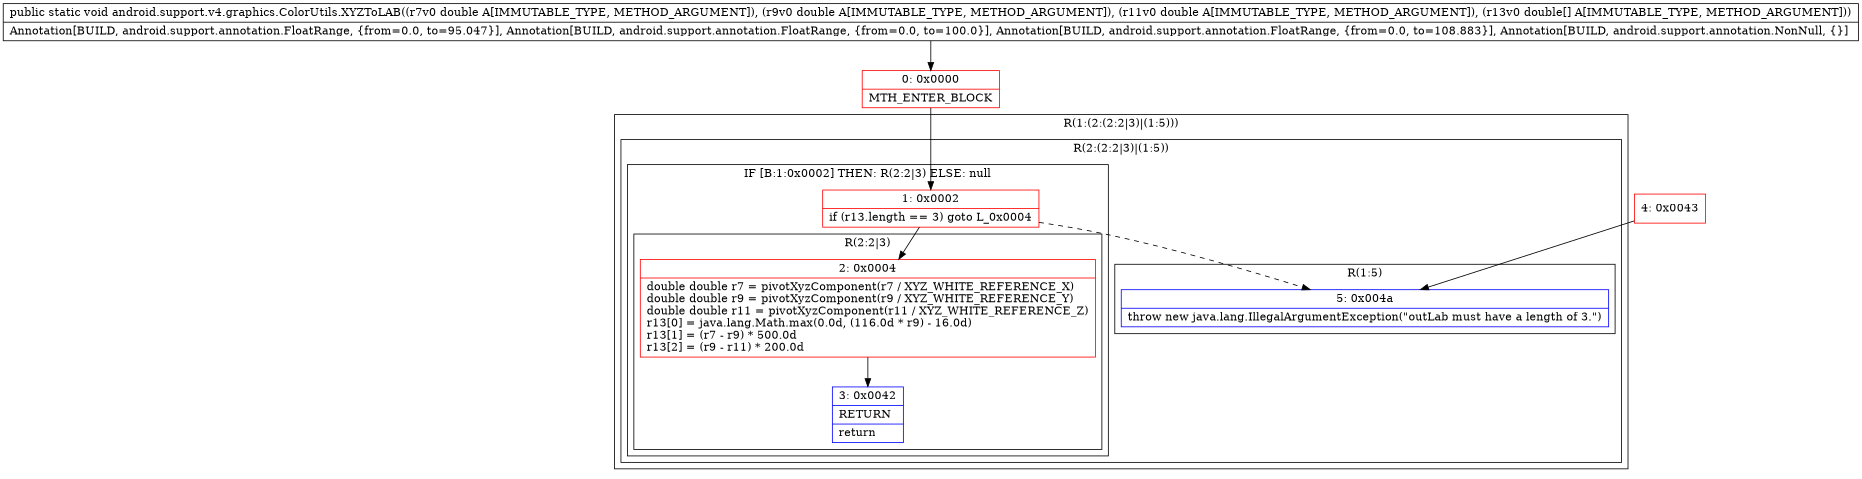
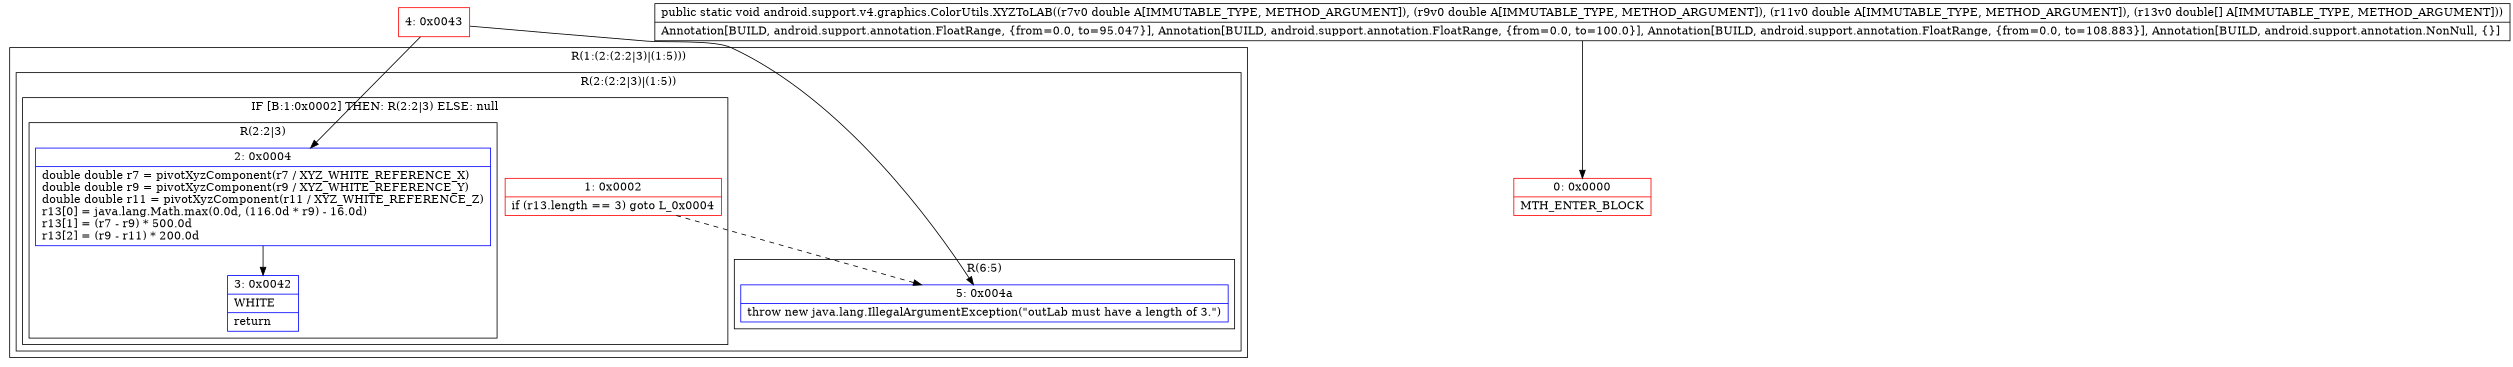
(931, 145) -> none
(911, 240) -> (368, 90)
(1365, 274) -> (984, 269)
(868, 308) -> (263, 197)
(865, 414) -> (255, 303)
